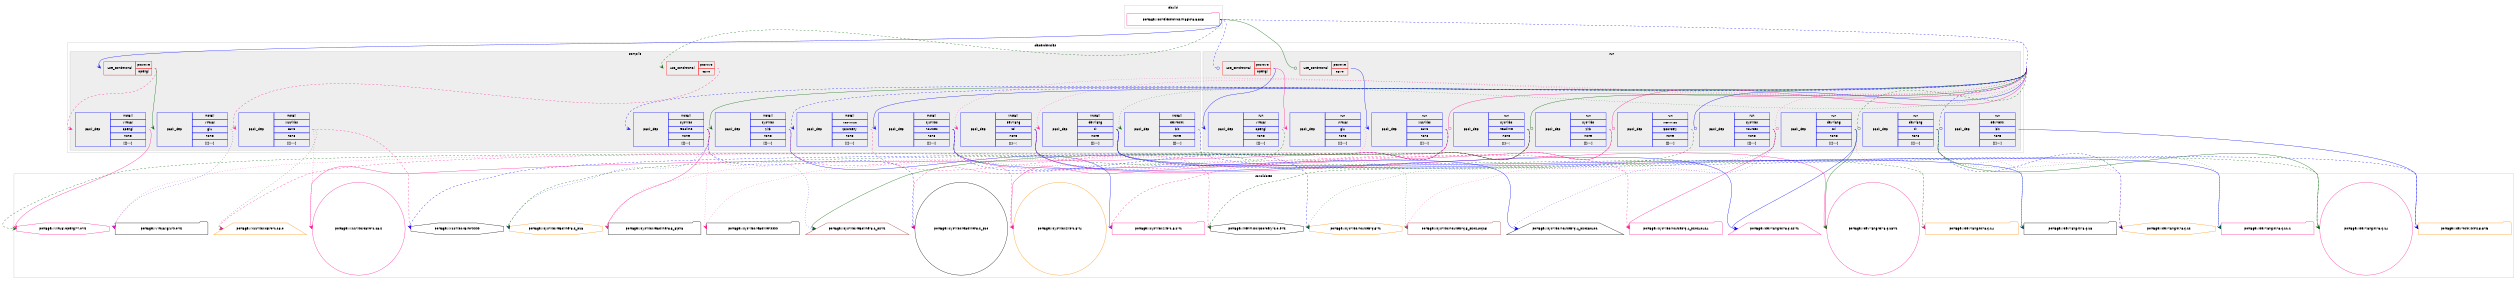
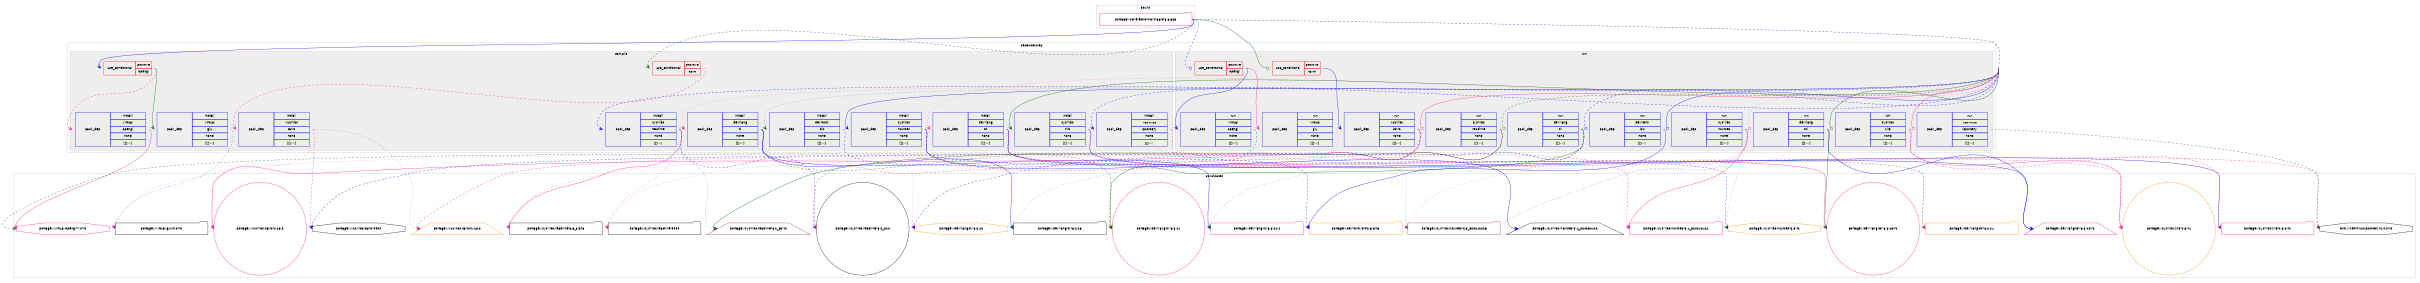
(556, 229) -> none
(1257, 229) -> (2366, 229)
